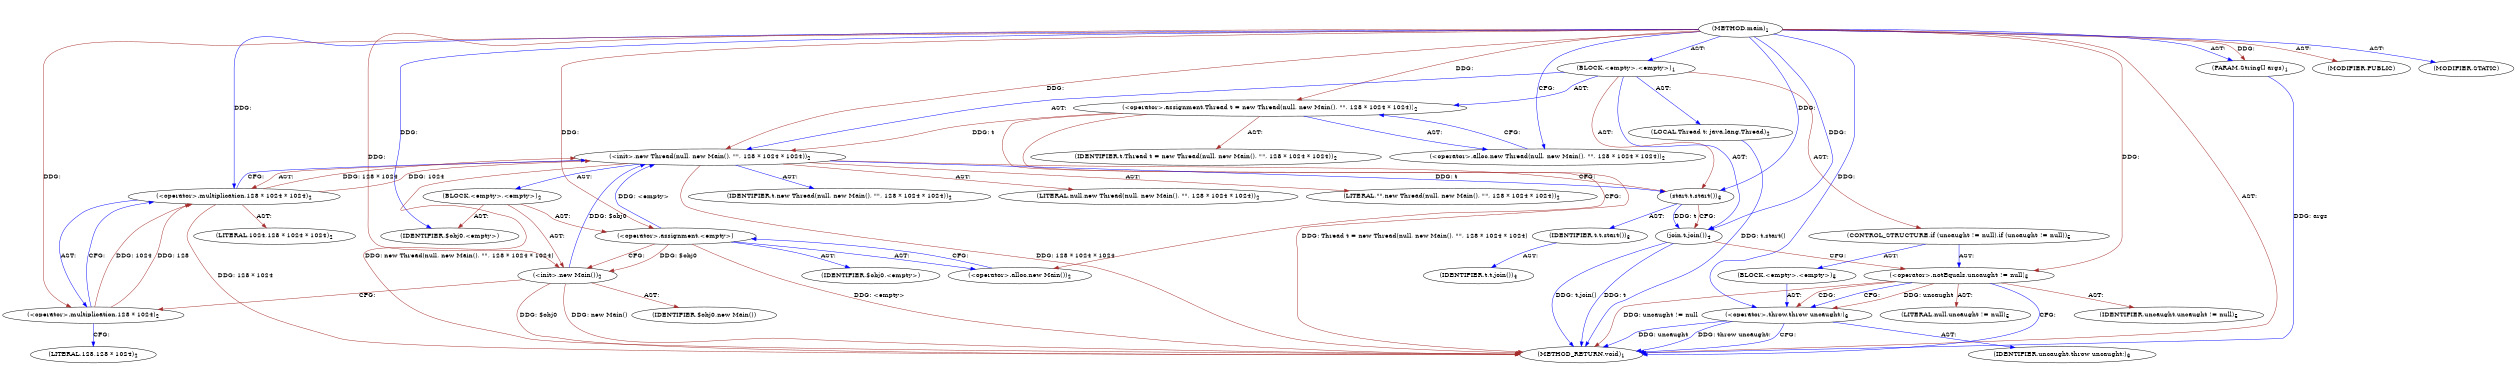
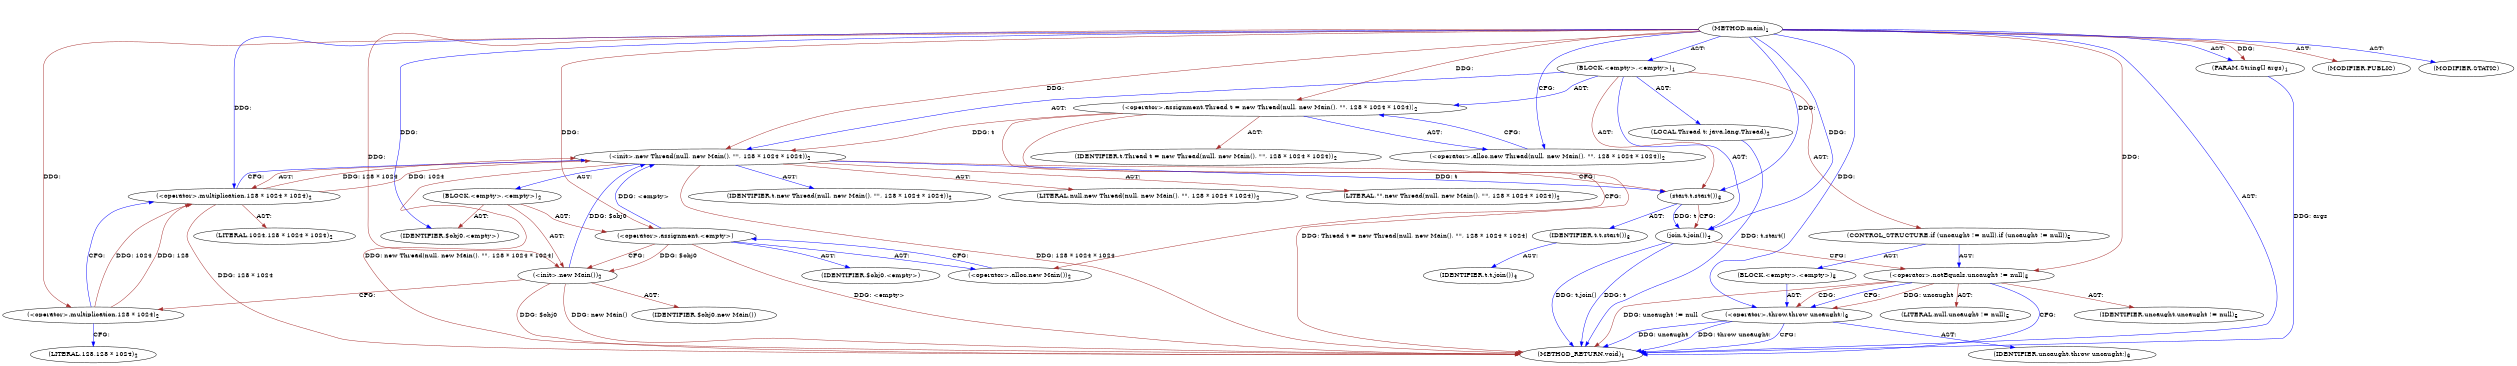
(65, 229) -> none
(2275, 306) -> (2275, 306)
